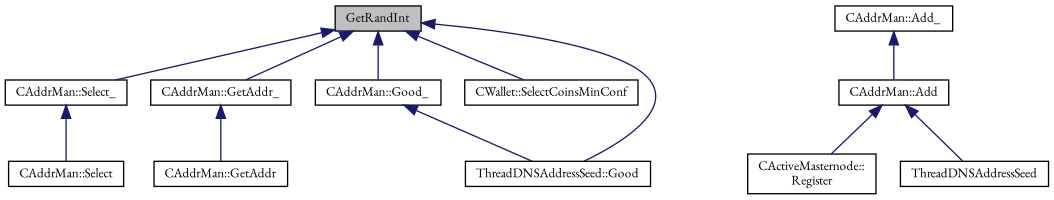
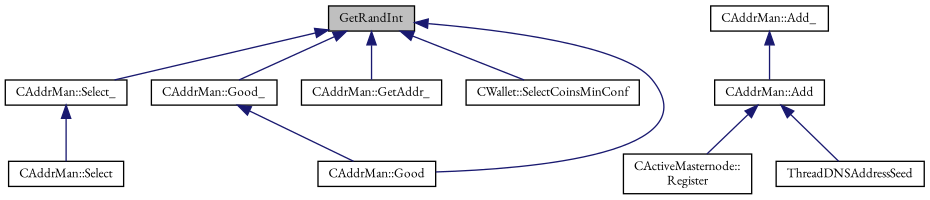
(221, 174) -> none
(558, 174) -> (377, 174)
